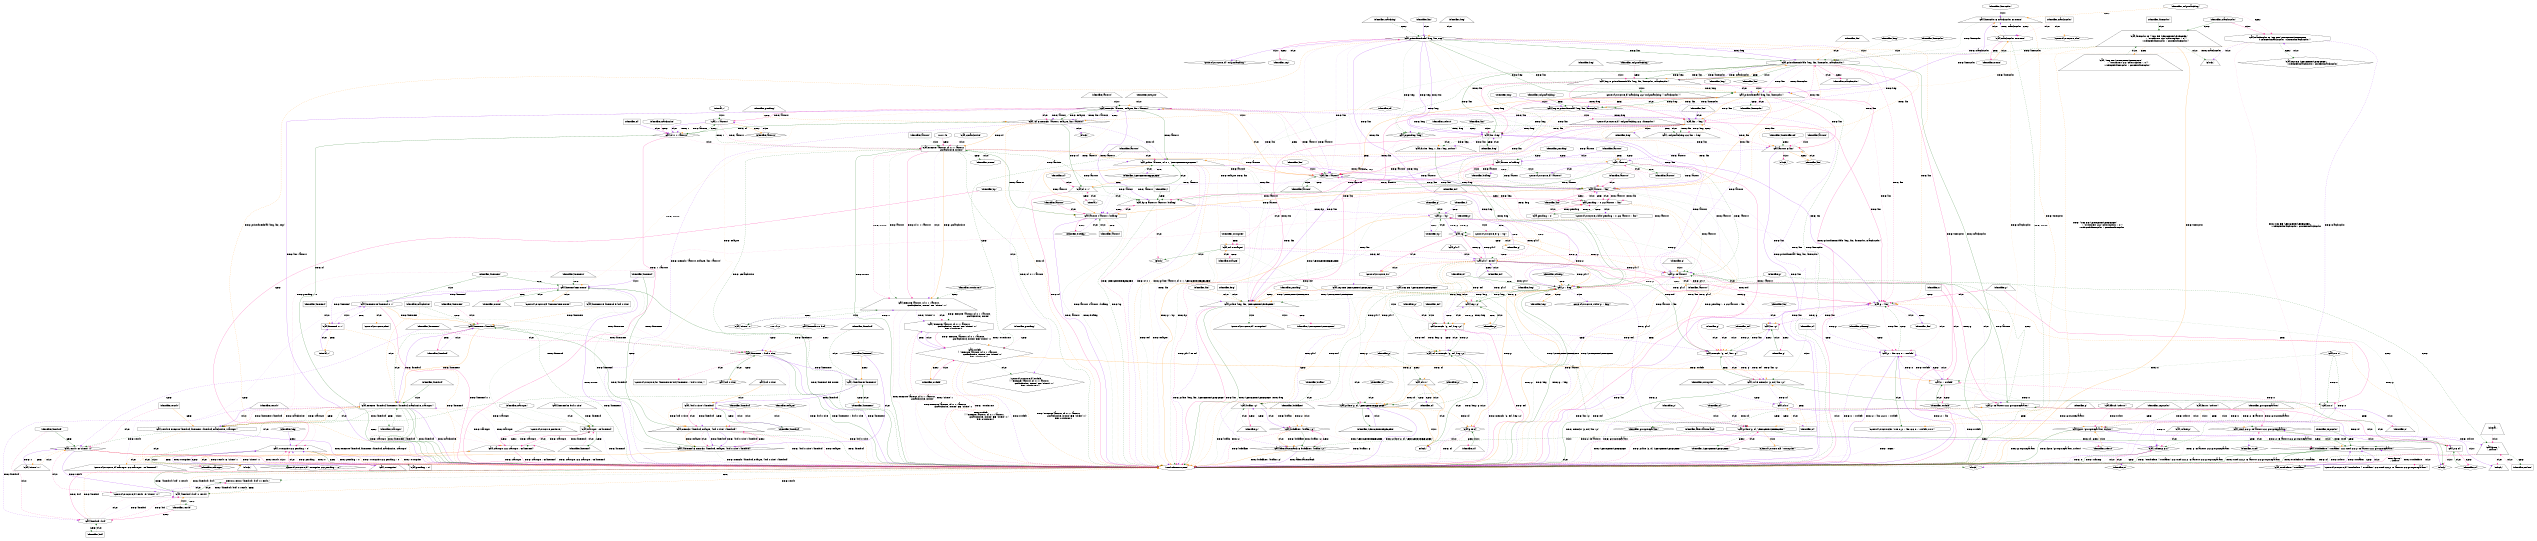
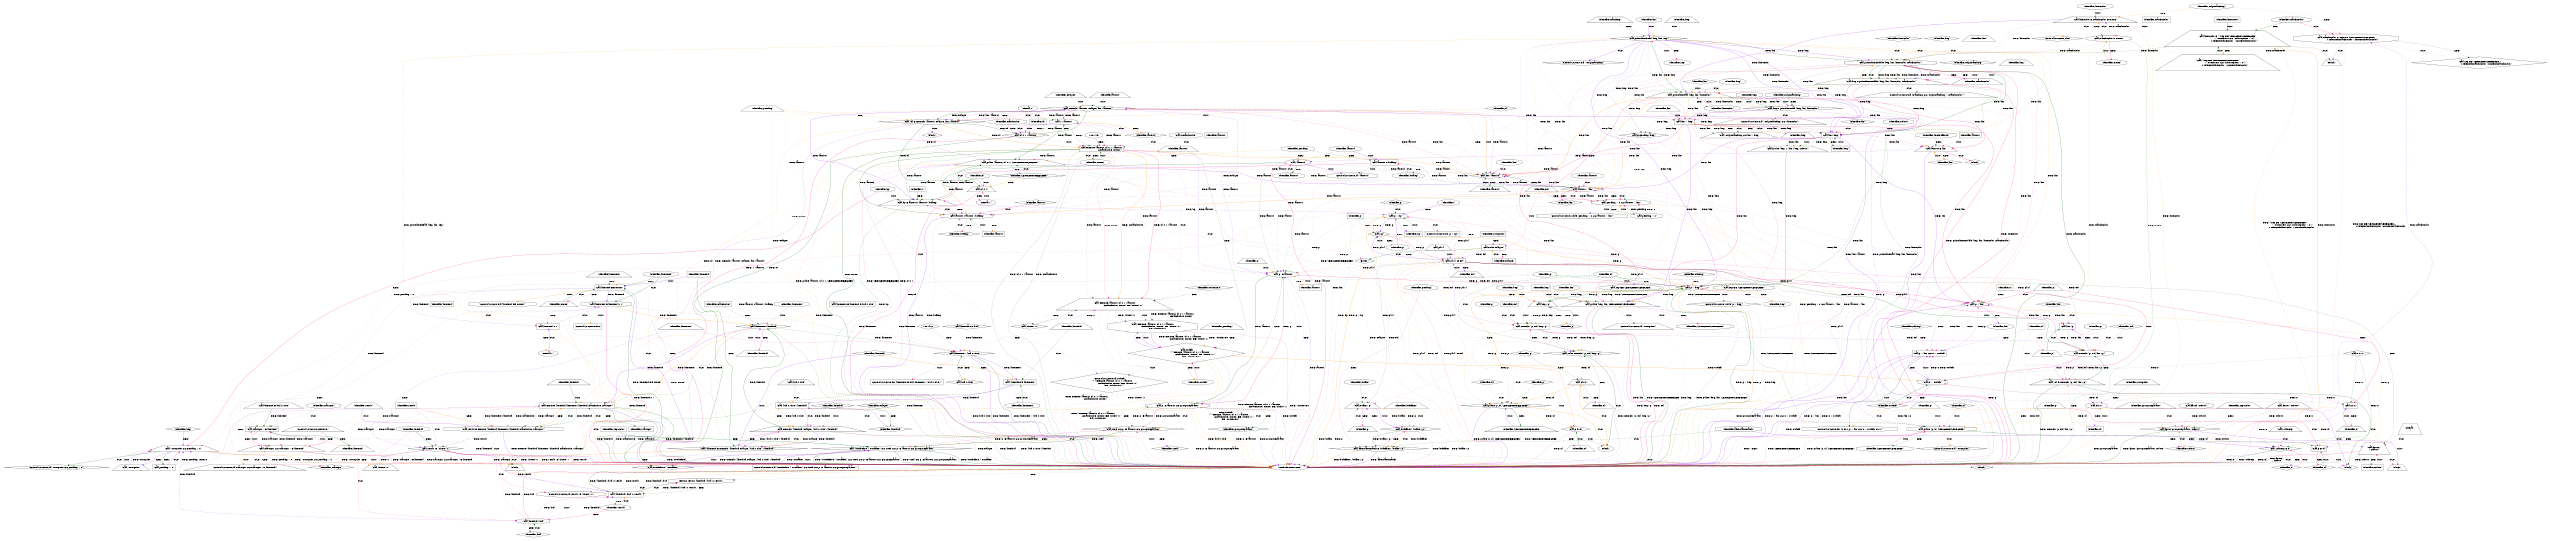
(1398, 206) -> none
(1378, 274) -> none
(95, 535) -> (533, 535)
